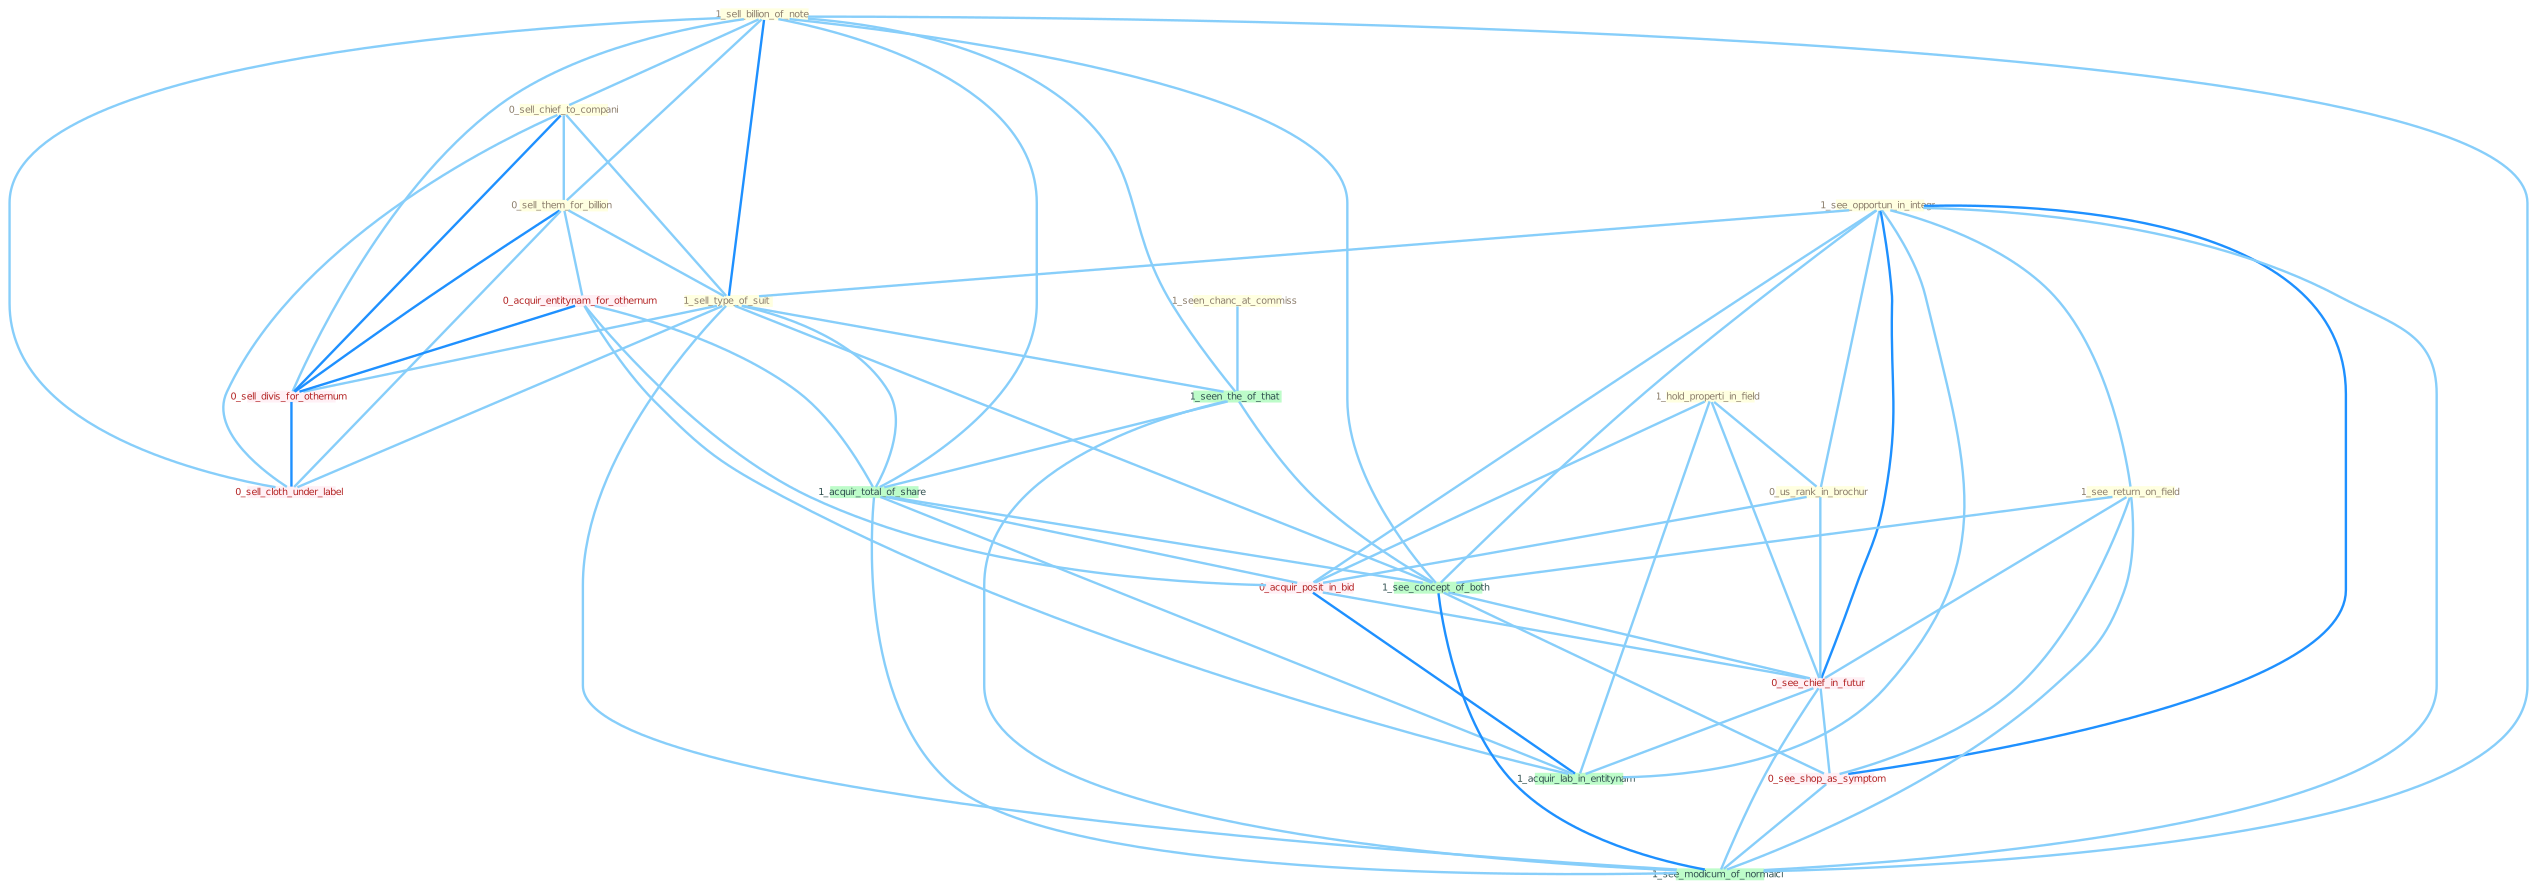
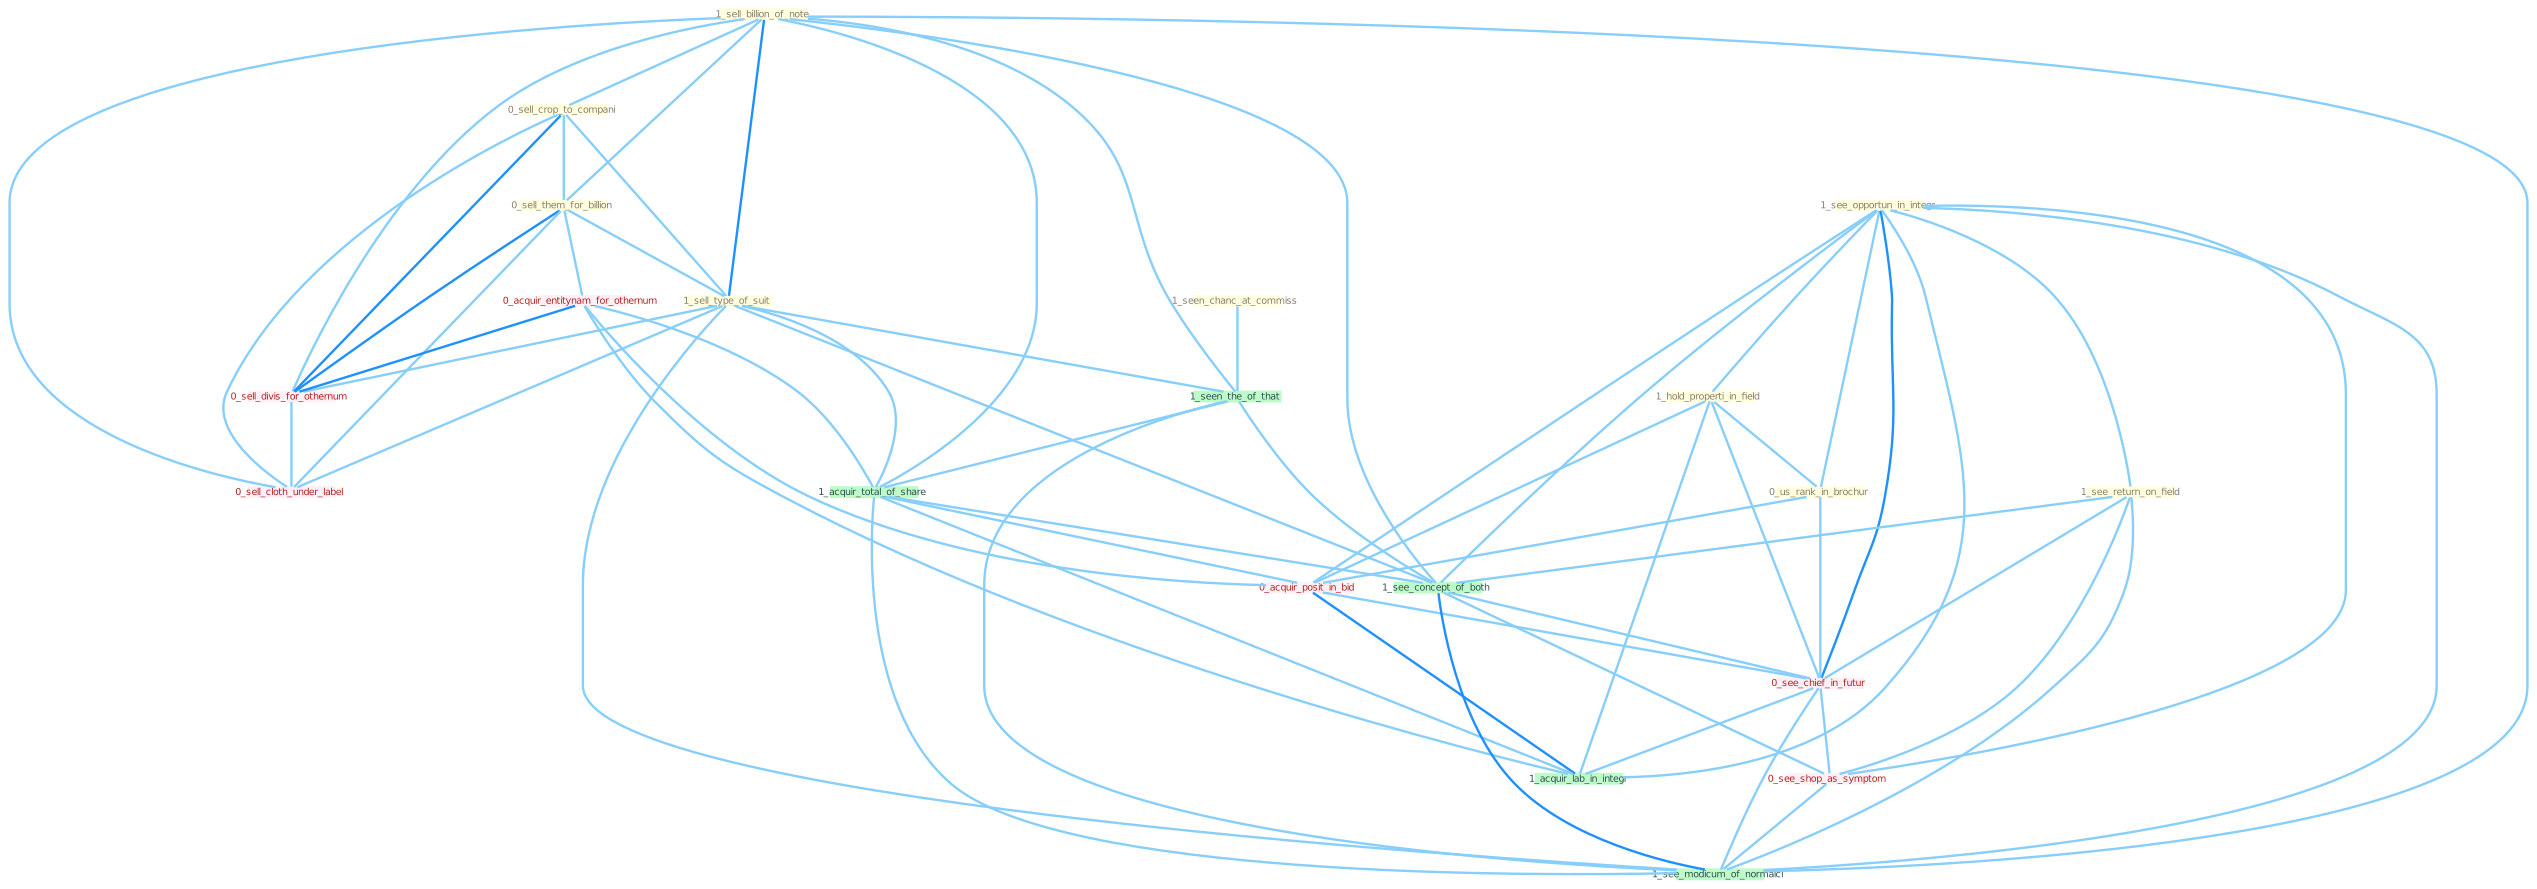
(564, 110) -> (564, 110)
(1304, 253) -> (1793, 300)
(291, 444) -> (291, 444)
(2346, 513) -> (2346, 513)
(1579, 779) -> (1579, 779)
